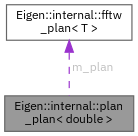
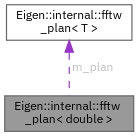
(69, 114) -> (69, 114)
